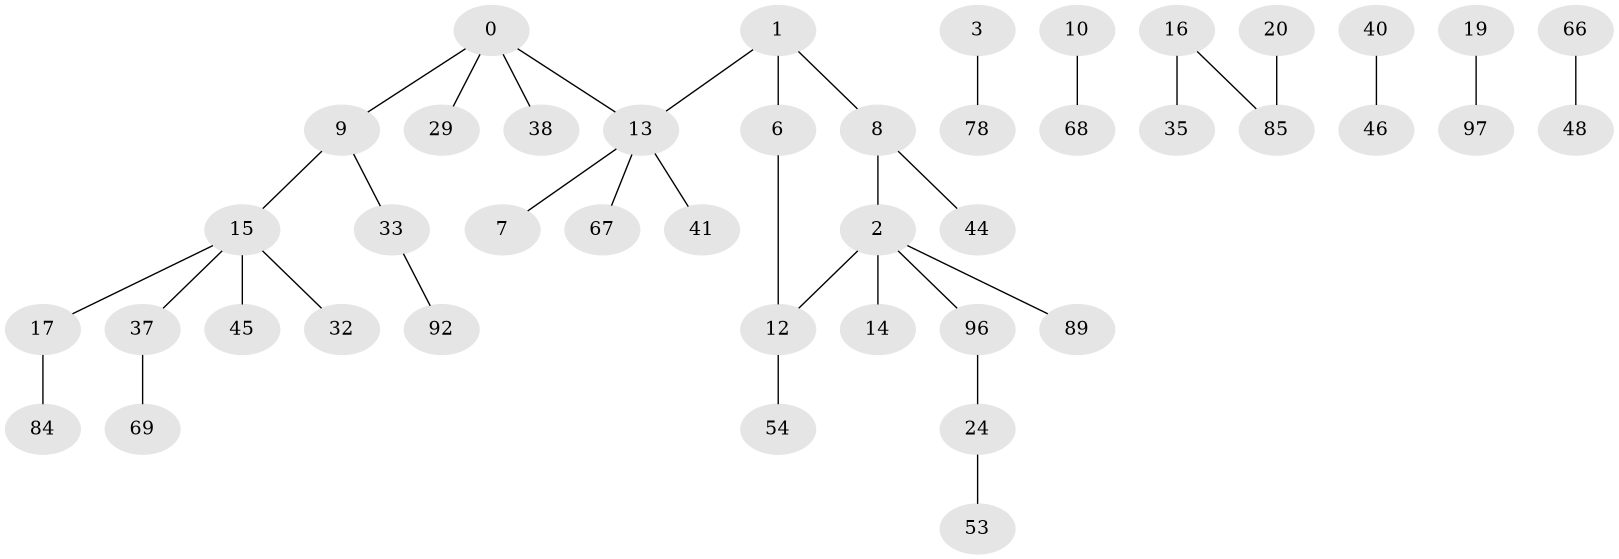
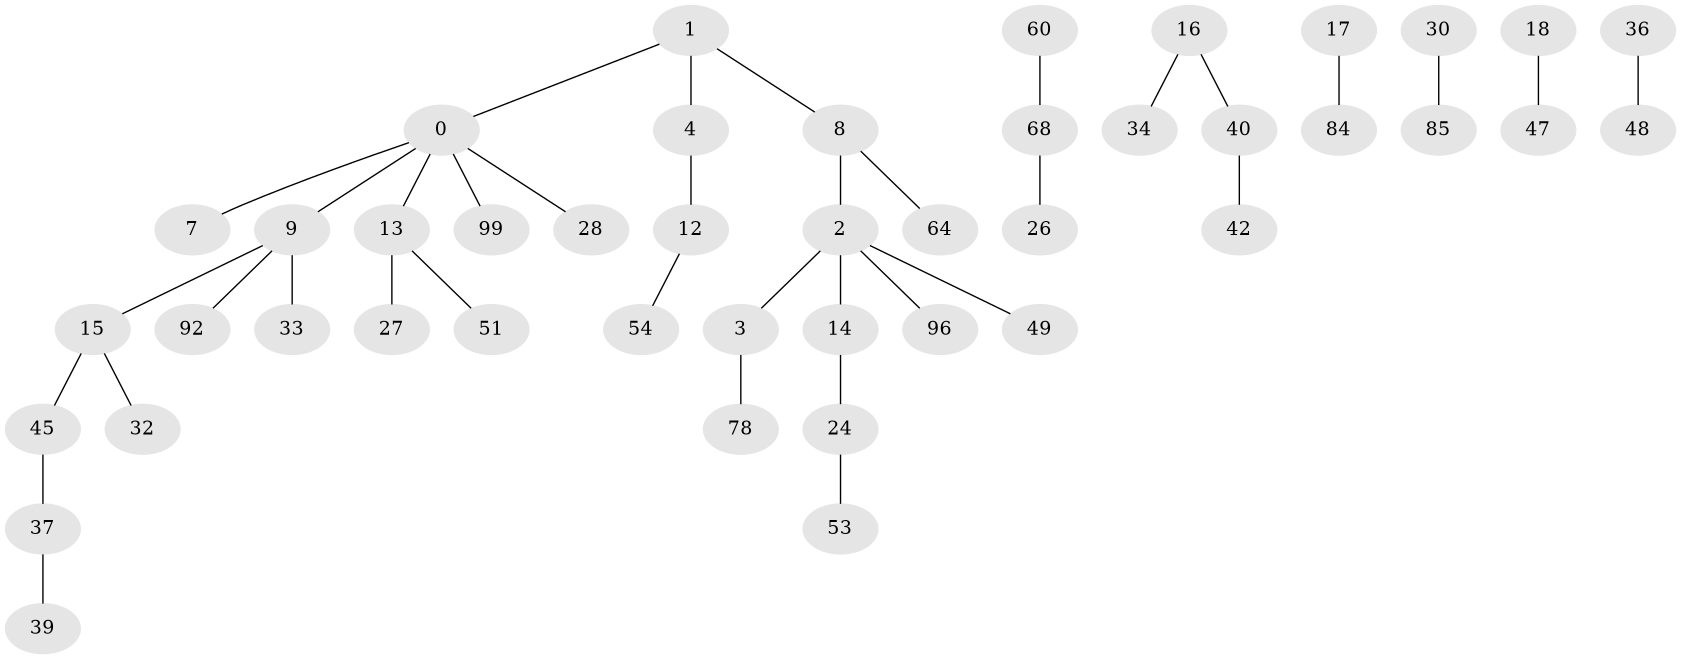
(1077, 30) -> (1040, 30)
(1277, 30) -> (1439, 30)
(1476, 30) -> (1538, 30)
(1576, 30) -> (1638, 30)
(710, 80) -> (566, 80)
(1227, 80) -> (1214, 80)
(442, 130) -> (492, 230)
(541, 130) -> (591, 230)
(778, 130) -> (691, 130)
(1177, 130) -> (1140, 130)
(1376, 130) -> (1239, 230)
(1476, 130) -> (1538, 130)
(572, 180) -> (315, 176)
(602, 230) -> (392, 330)
(702, 230) -> (492, 330)
(978, 230) -> (940, 230)
none -> (1040, 230)
(143, 280) -> none
(193, 280) -> (43, 479)
(417, 280) -> (242, 280)
(828, 280) -> (791, 280)
(1077, 330) -> (1040, 330)
(978, 380) -> (841, 380)
(143, 429) -> (43, 629)
